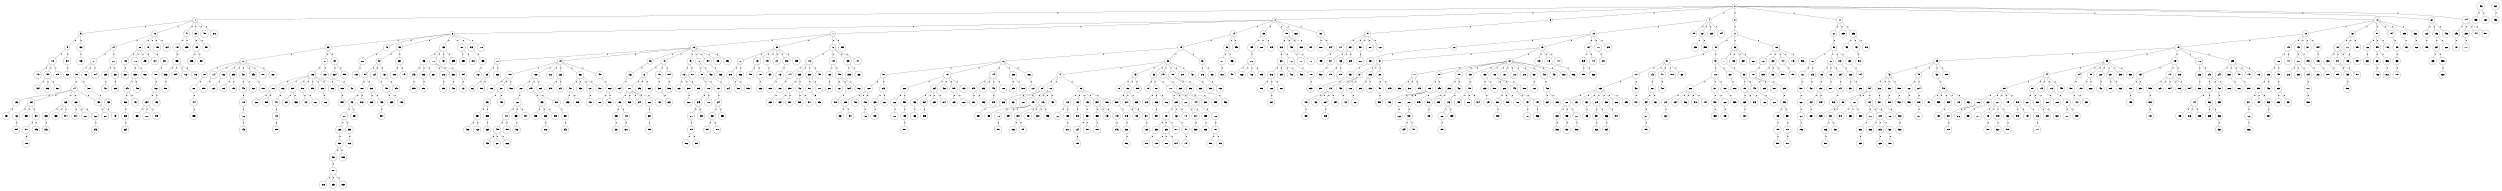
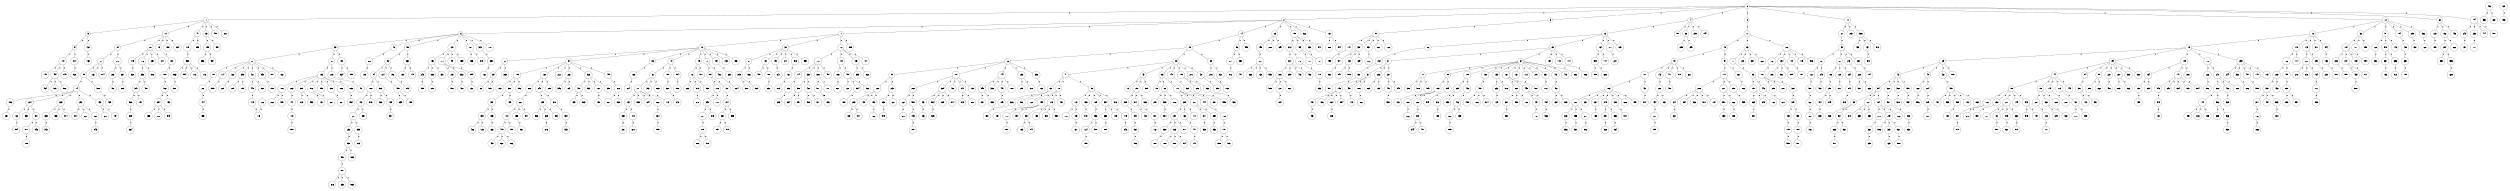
(243, 109) -> (255, 109)
